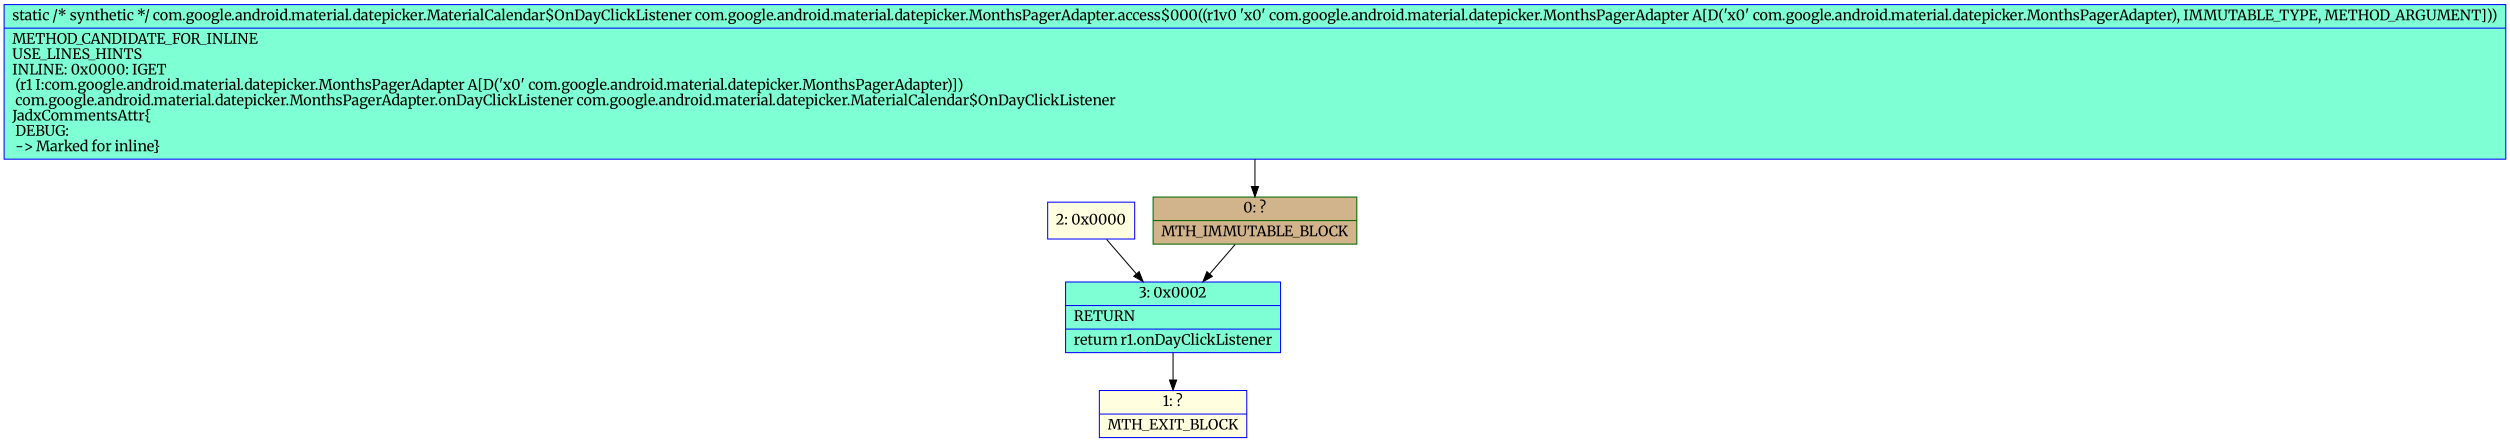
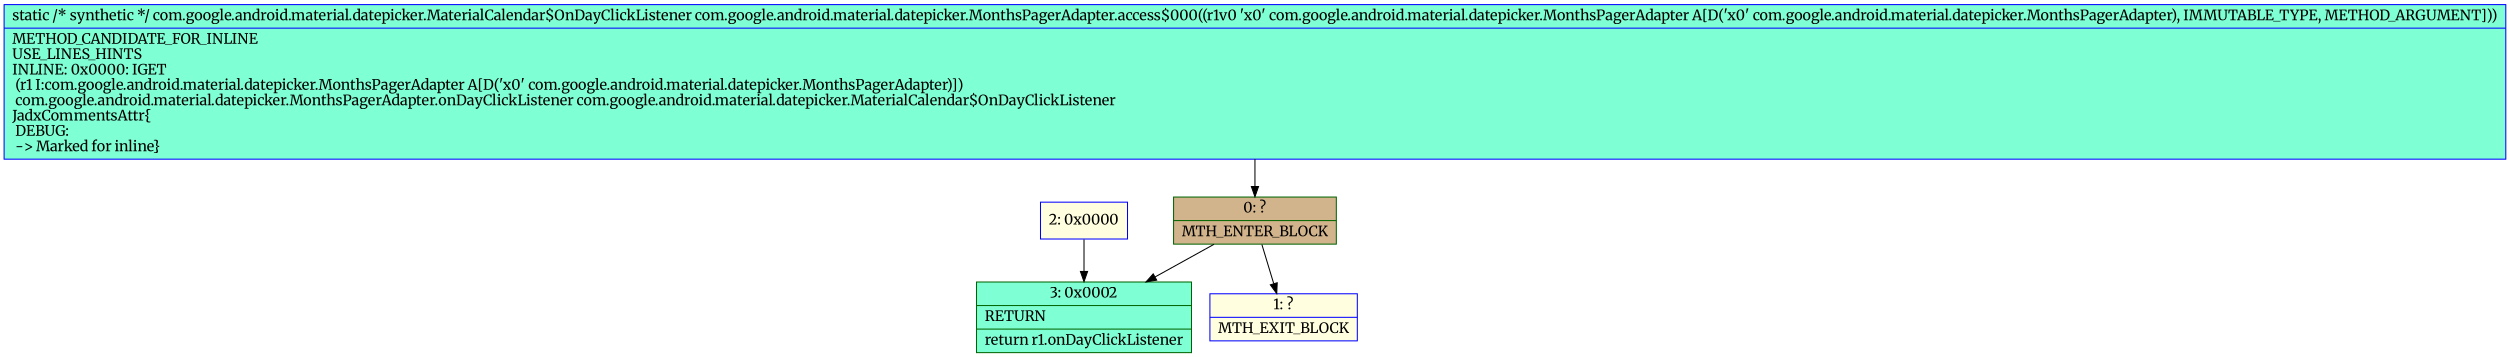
(1255, 232) -> (1255, 232)
(1173, 317) -> (1084, 317)
(1173, 366) -> (1268, 264)
